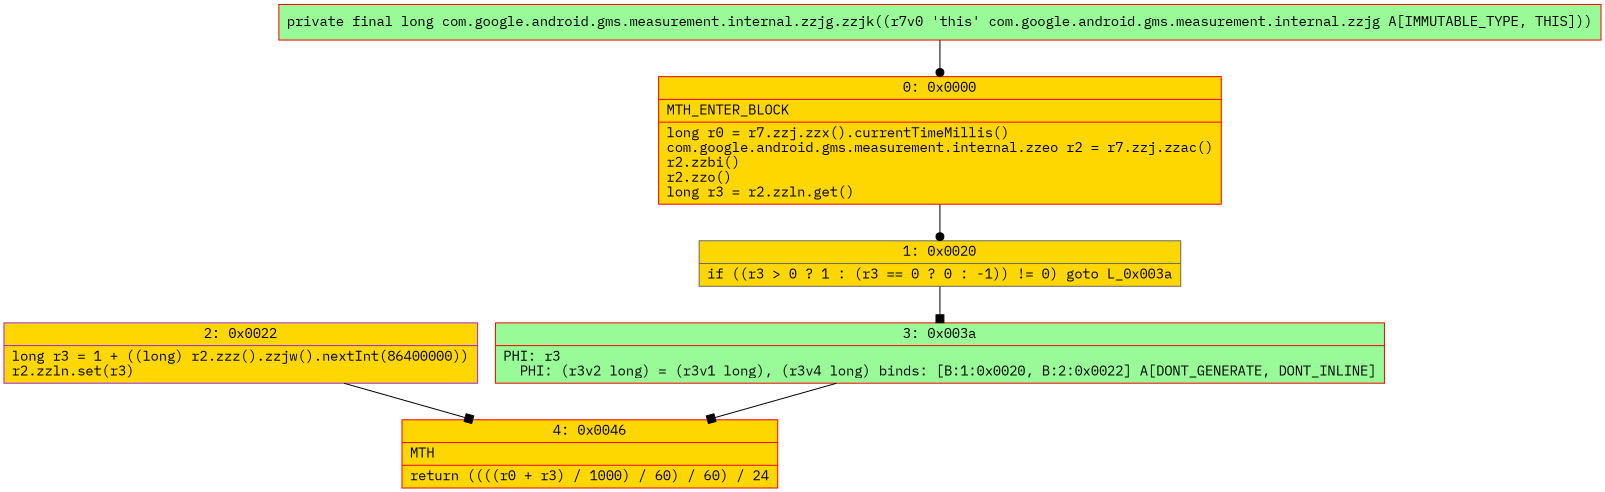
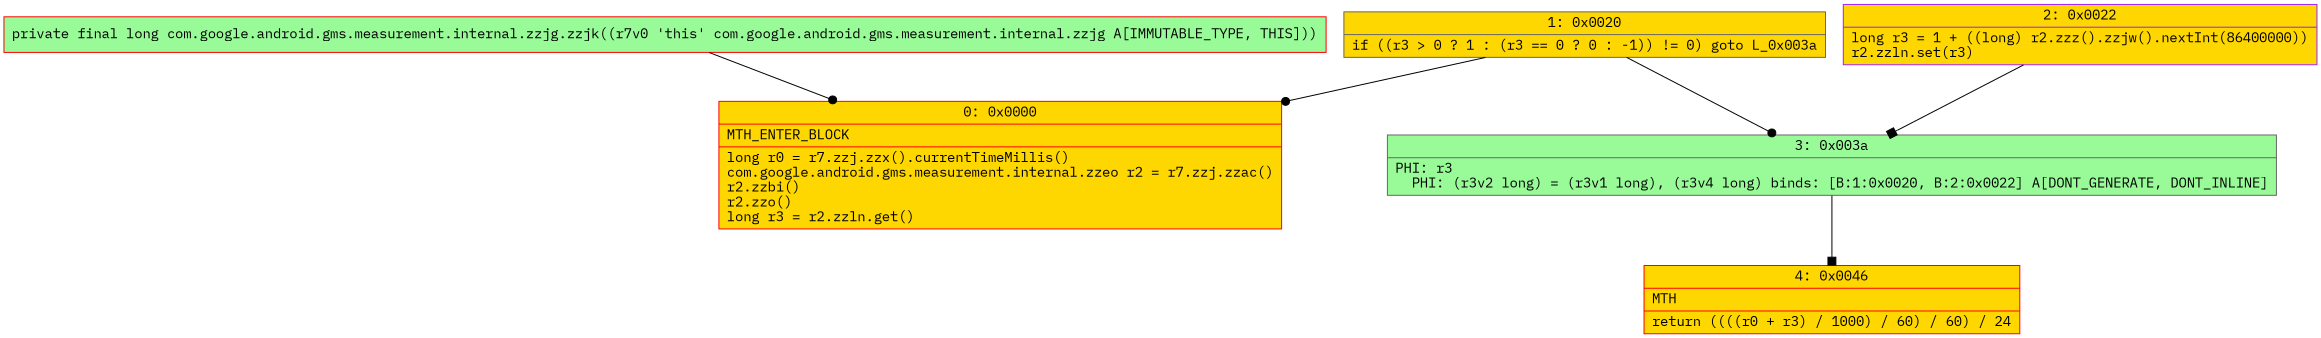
(940, 218) -> (1388, 79)
(940, 300) -> (1697, 94)
(940, 353) -> (1832, 165)
(404, 400) -> (1960, 98)
